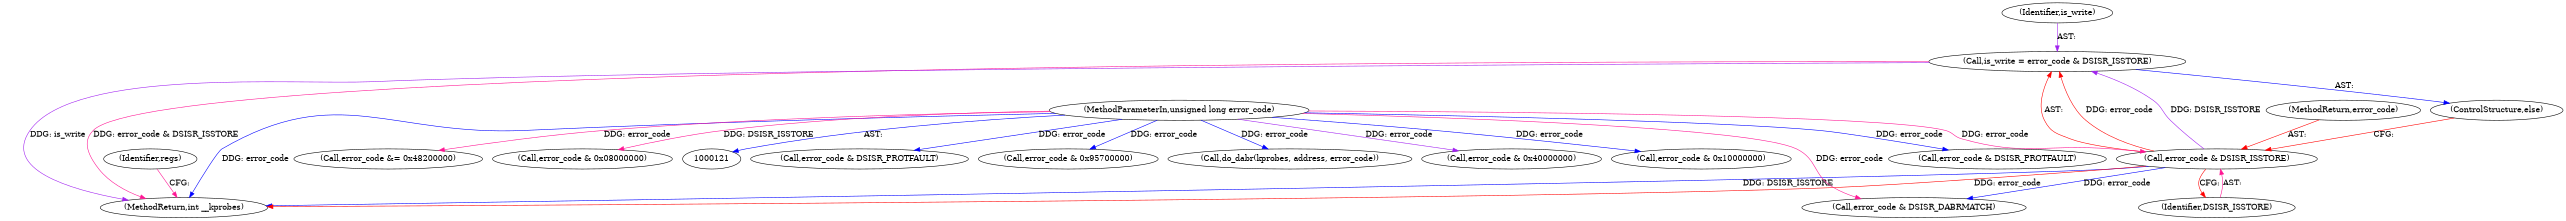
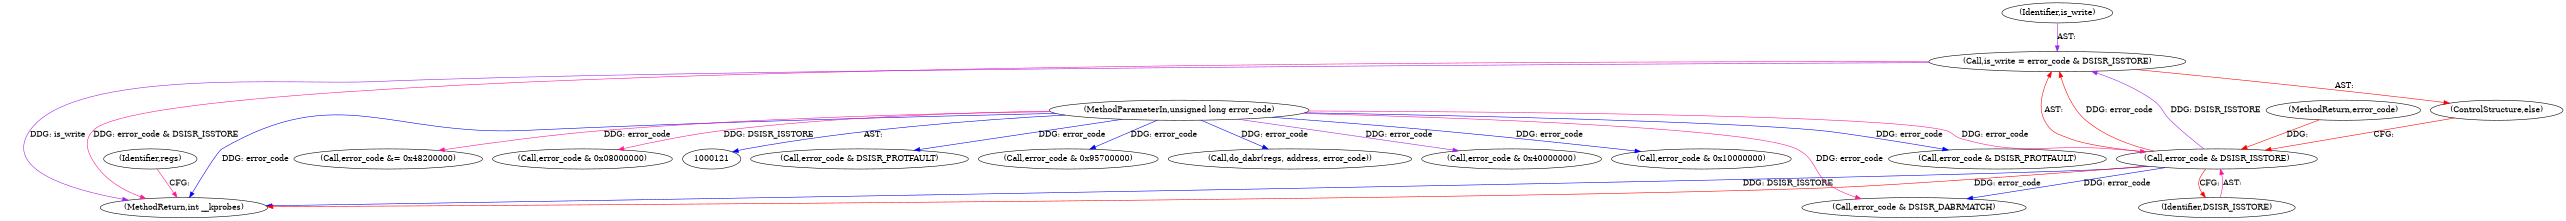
(2290, 85) -> (2290, 85)
(2299, 135) -> (2299, 135)
(1290, 159) -> (1290, 159)
